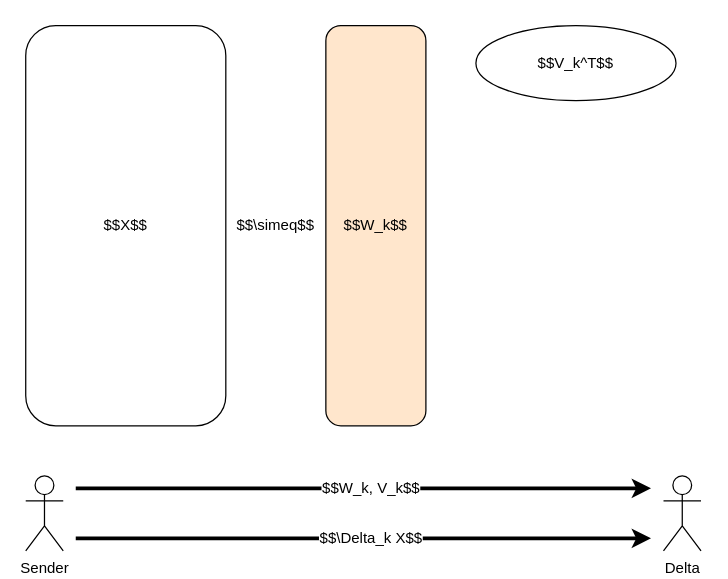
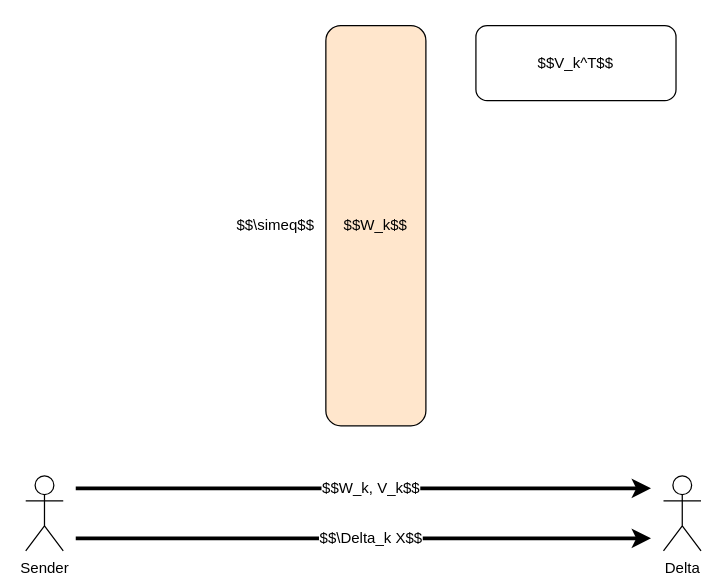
(576, 63) -> (576, 63)
(126, 226) -> none
